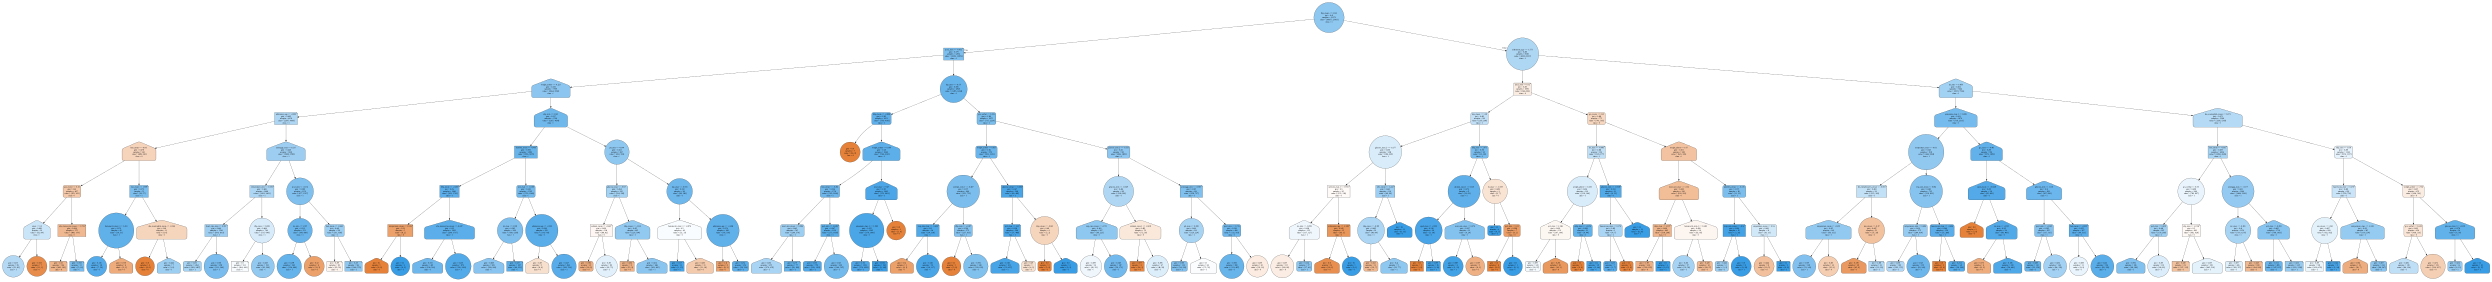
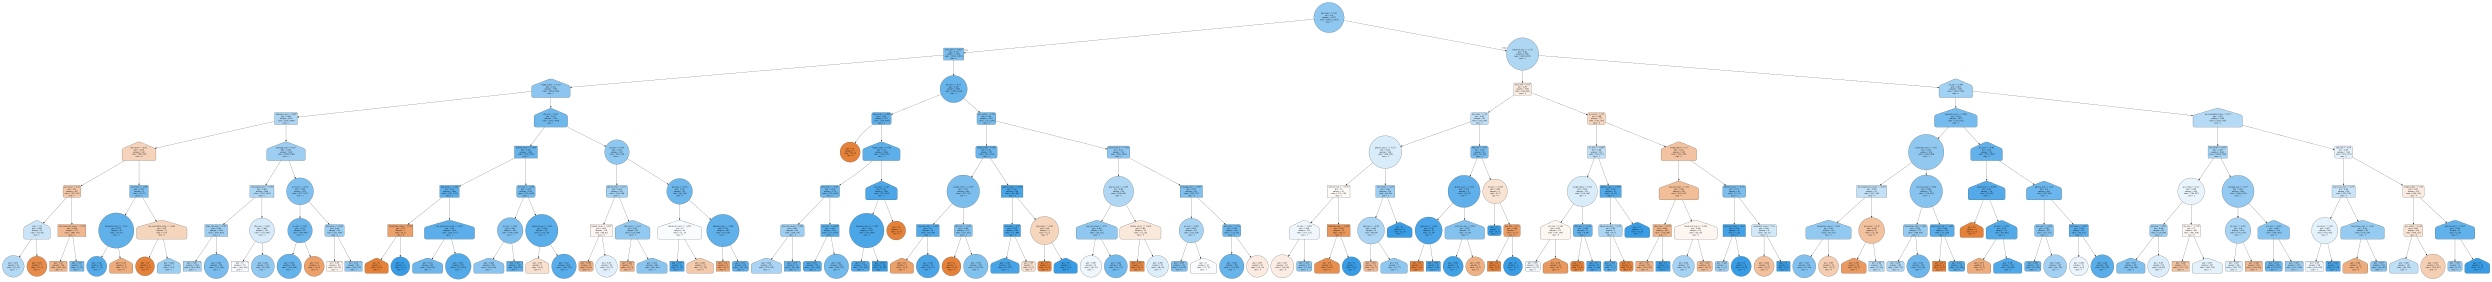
(192, 266) -> (192, 266)
